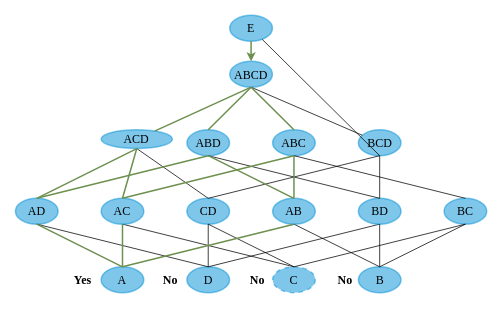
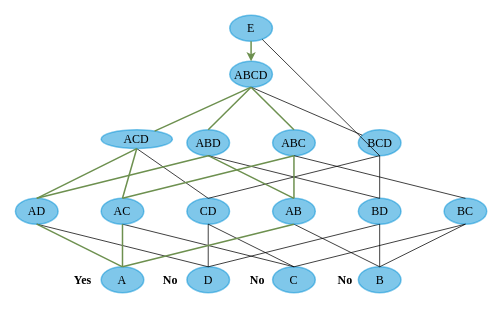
(294, 280) -> (294, 280)
